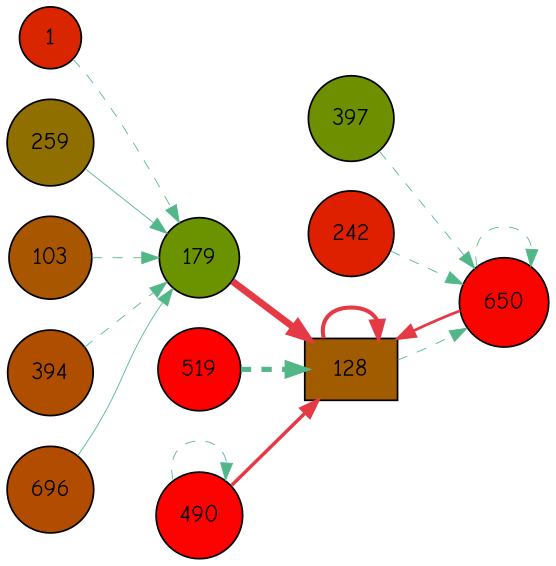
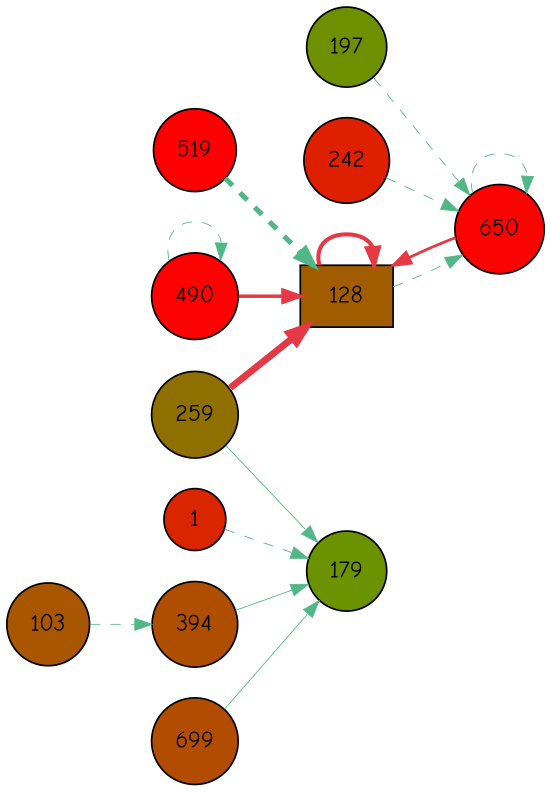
(351, 119) -> (347, 47)
(117, 258) -> (112, 624)
(263, 305) -> (261, 363)
(119, 320) -> (264, 600)
(50, 490) -> (195, 741)
